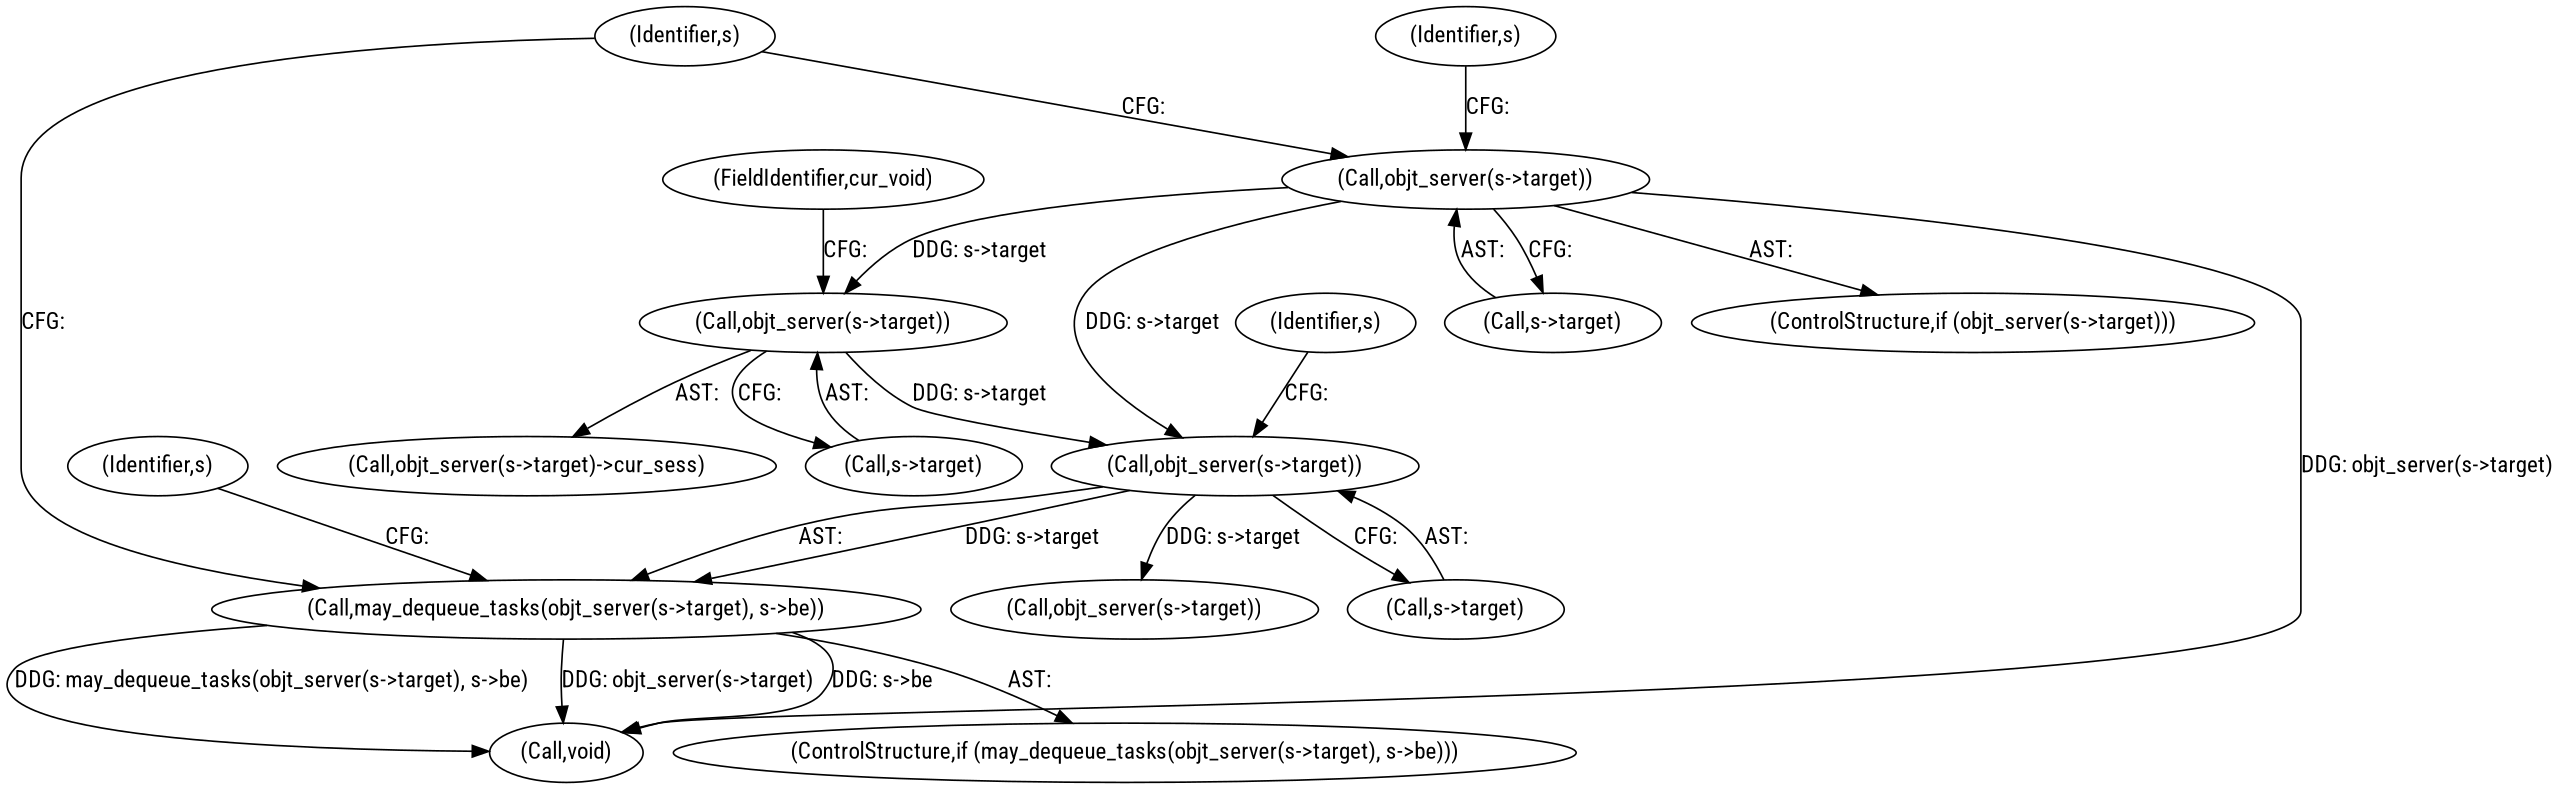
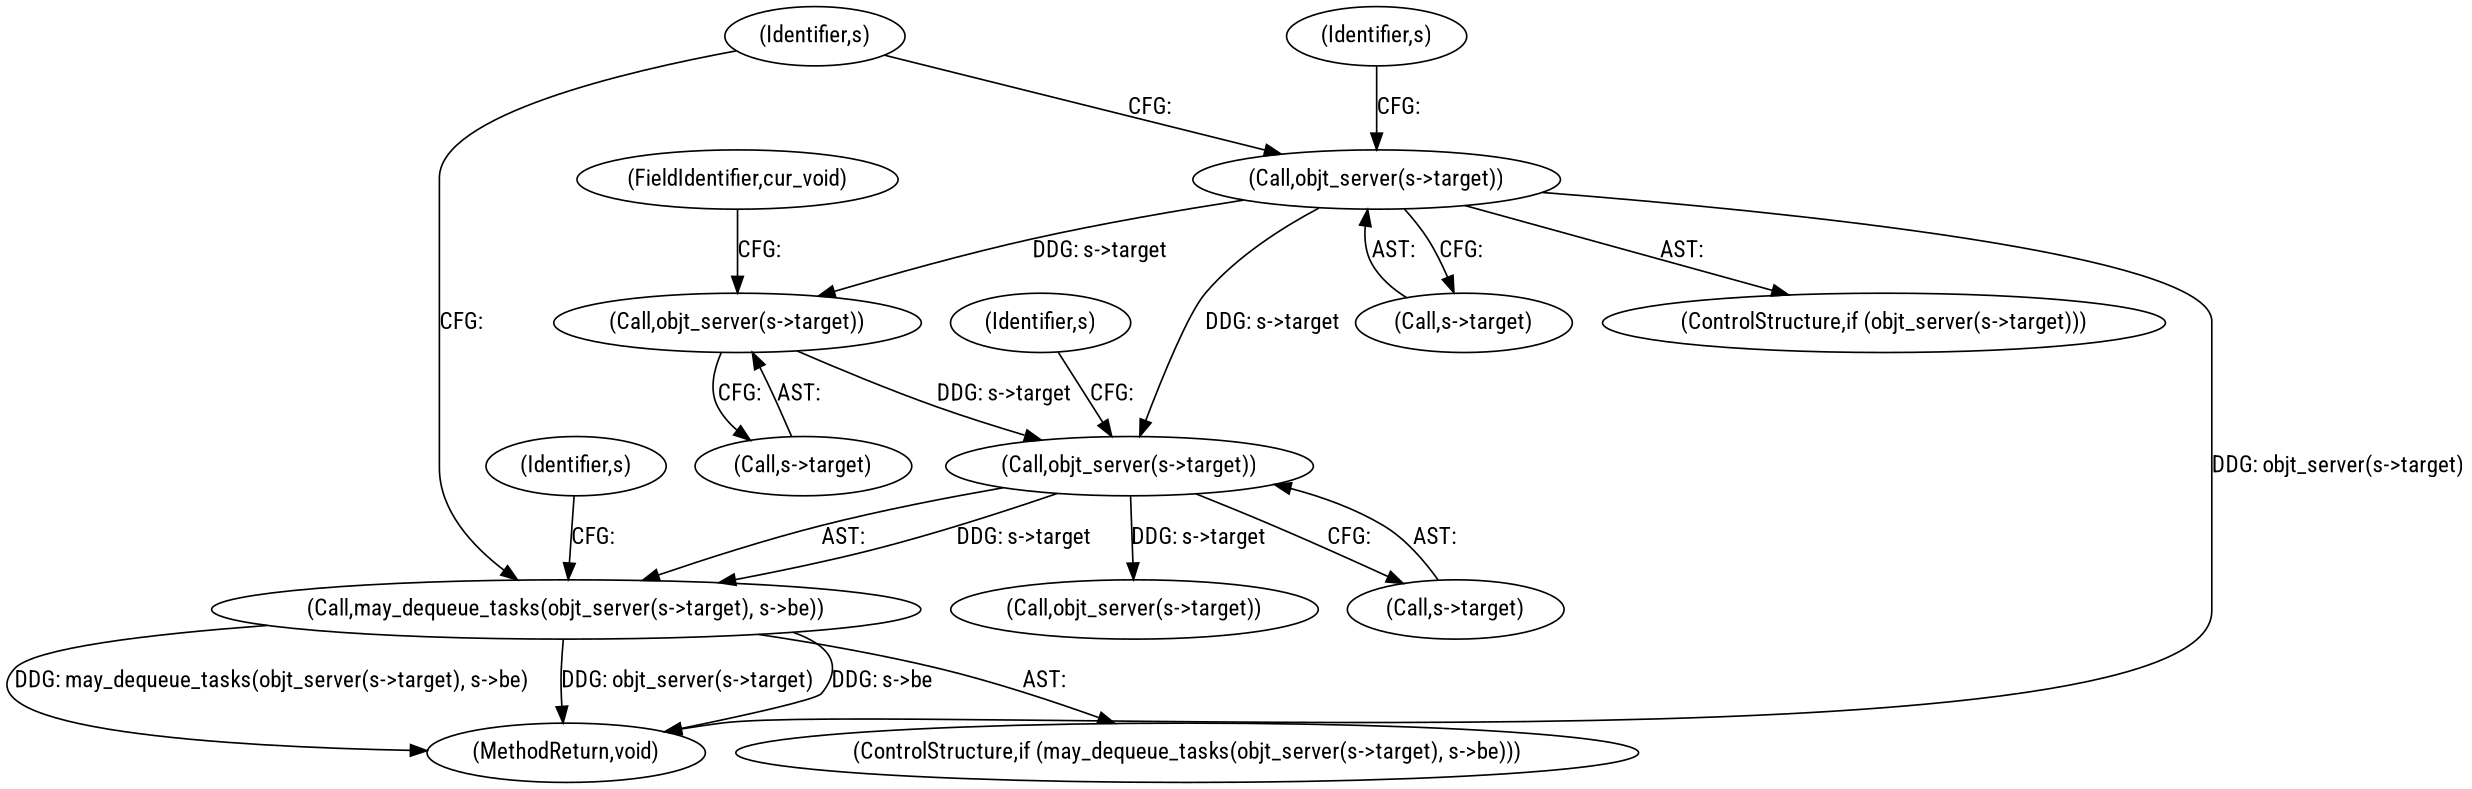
(527, 466) -> none
(566, 753) -> (566, 753)
